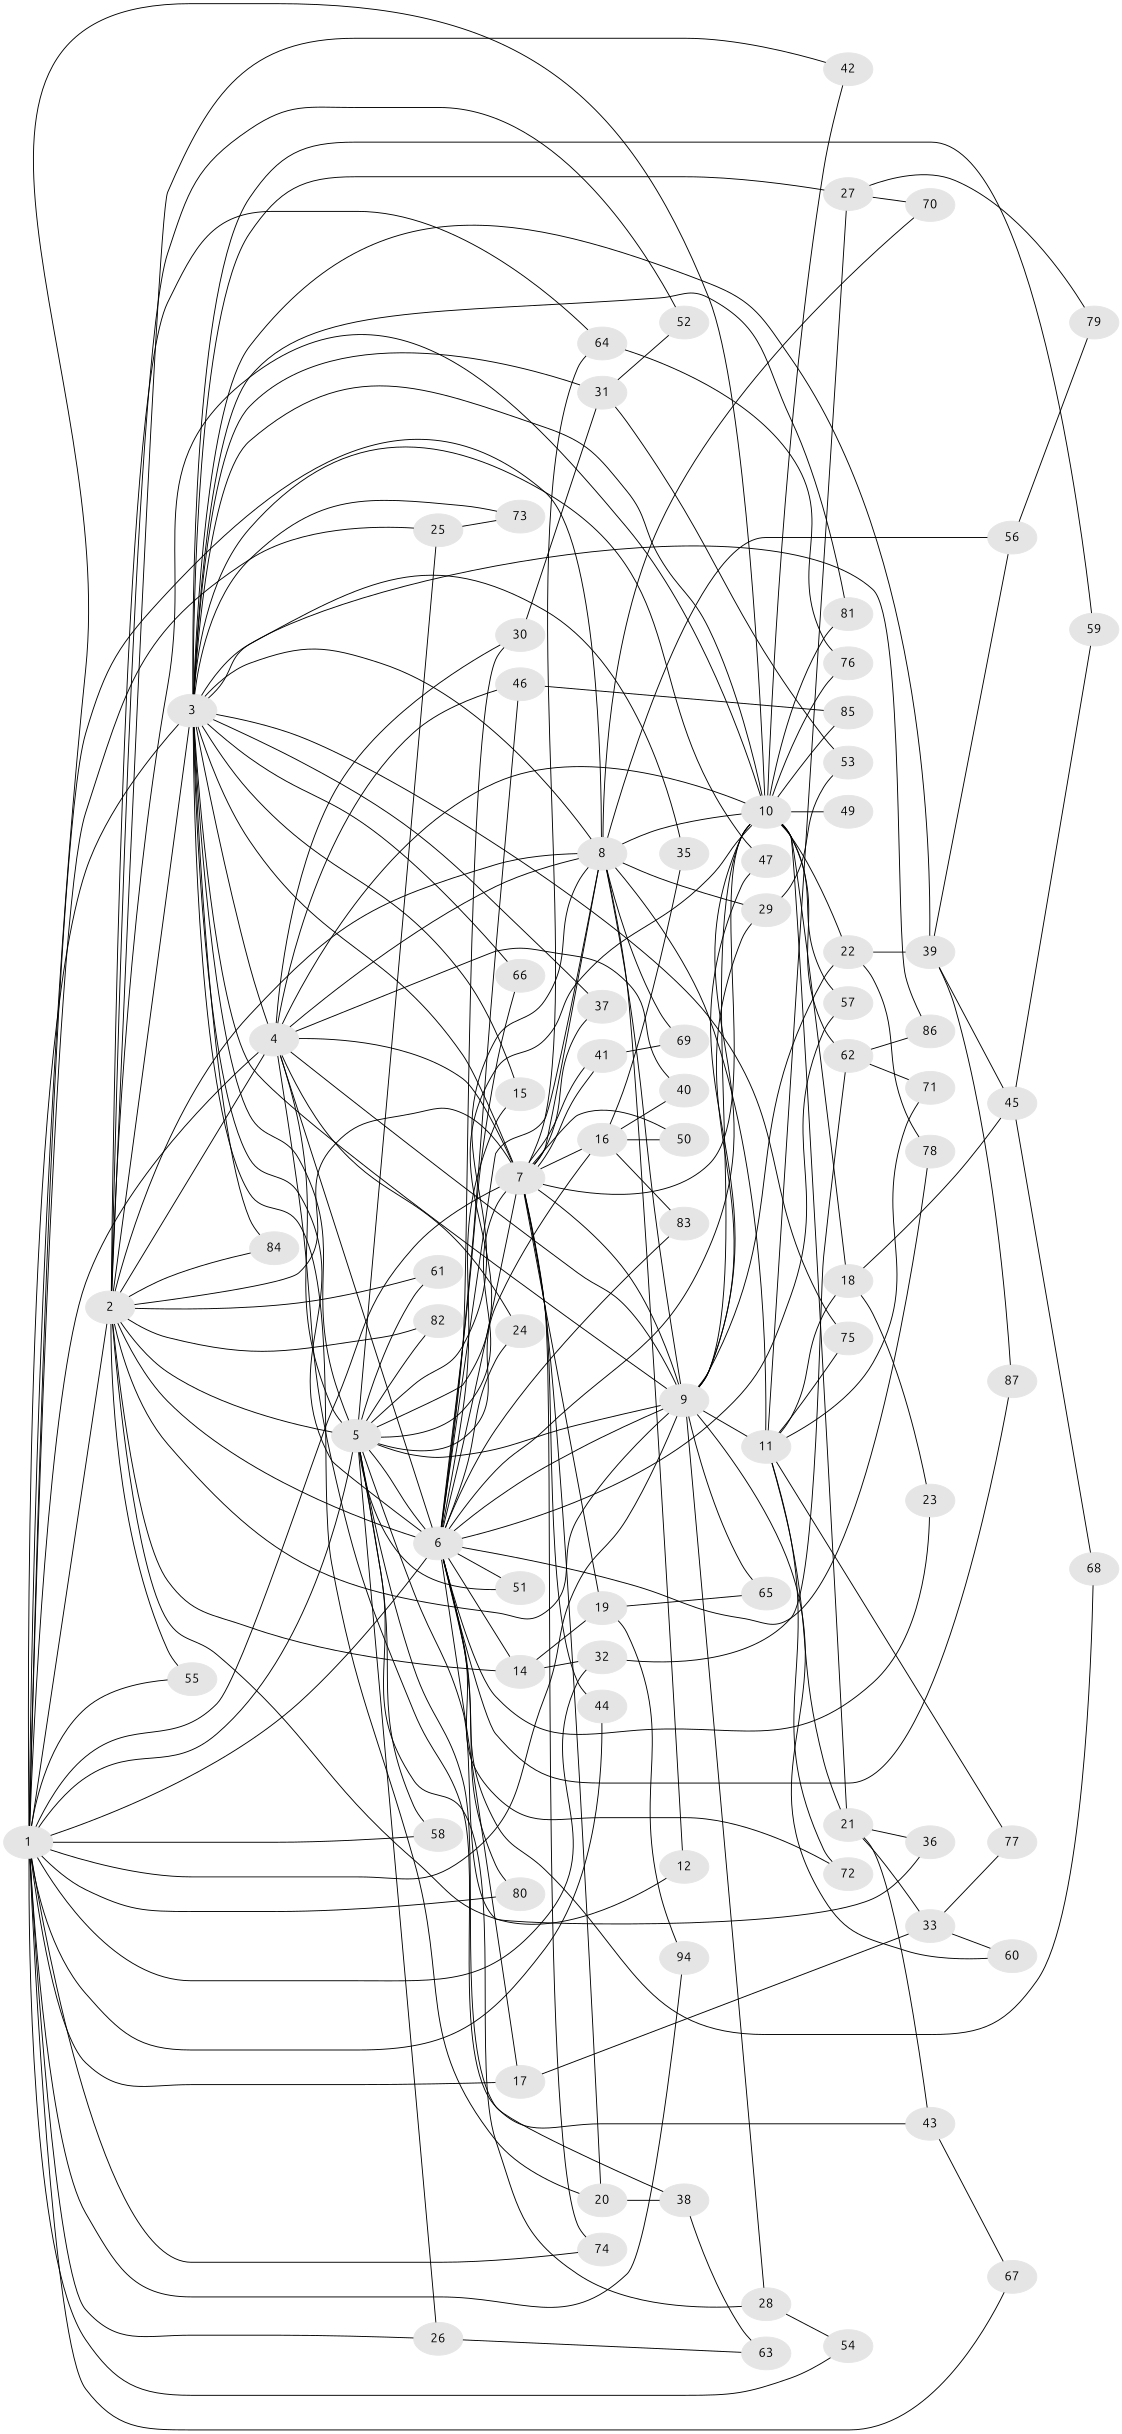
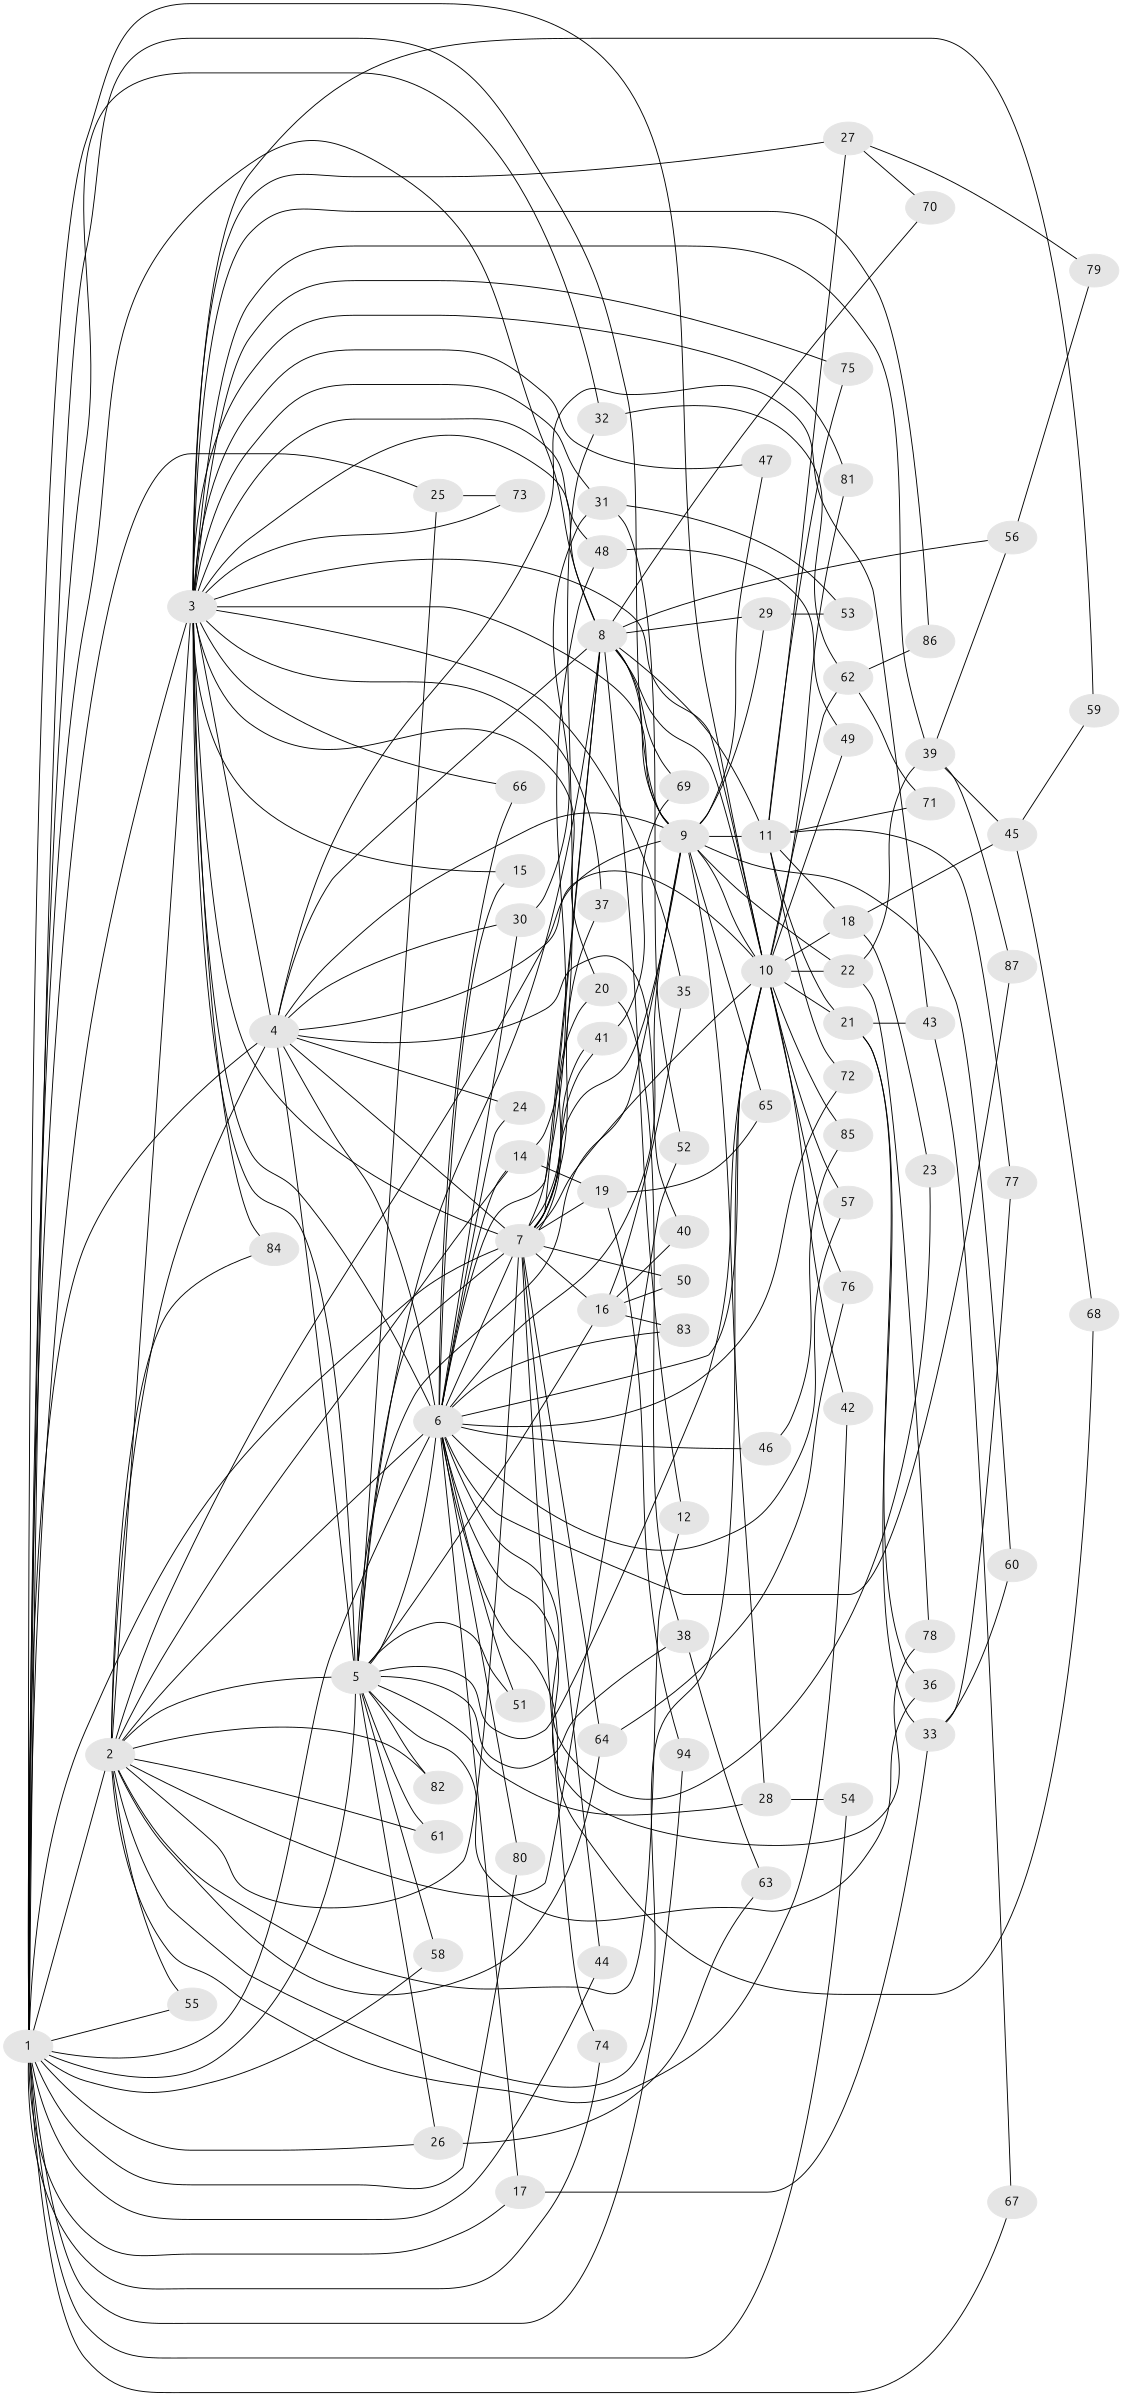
none -> (602, 552)
(345, 825) -> none
(273, 991) -> none
